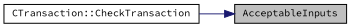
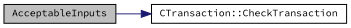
(212, 14) -> (129, 14)
